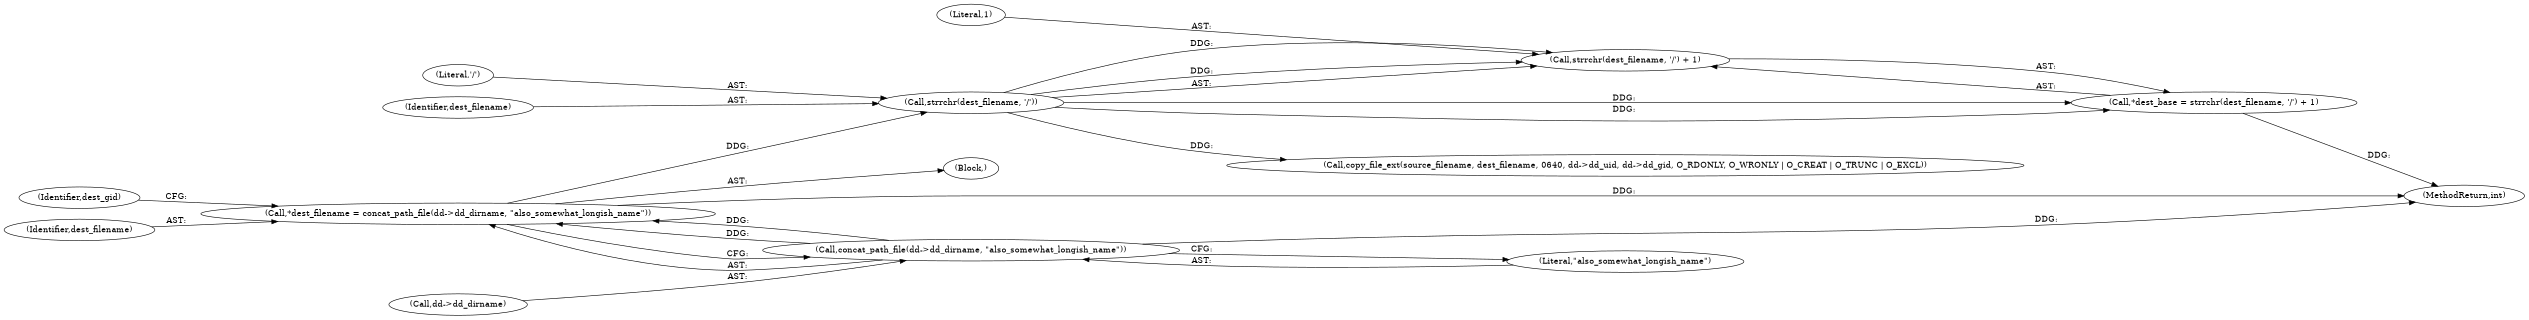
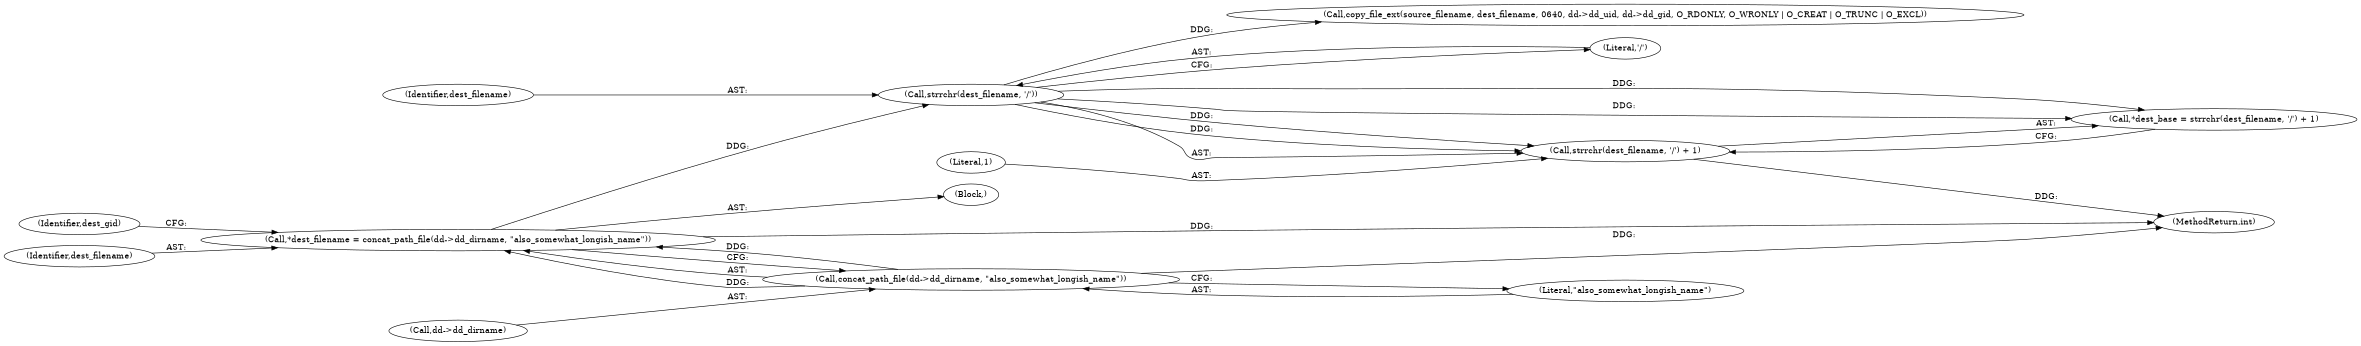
none -> (1310, 63)
(2048, 86) -> (2048, 136)
(2337, 149) -> (1926, 187)
